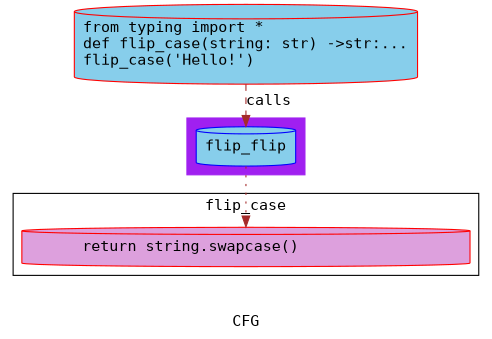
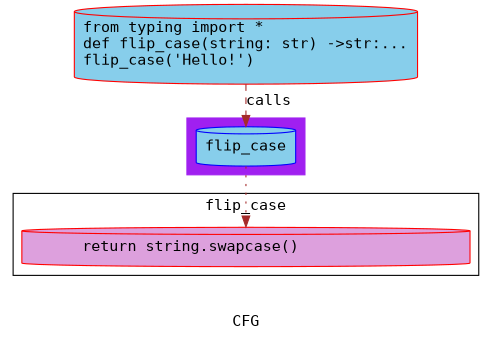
(246, 146) -> (246, 146)
